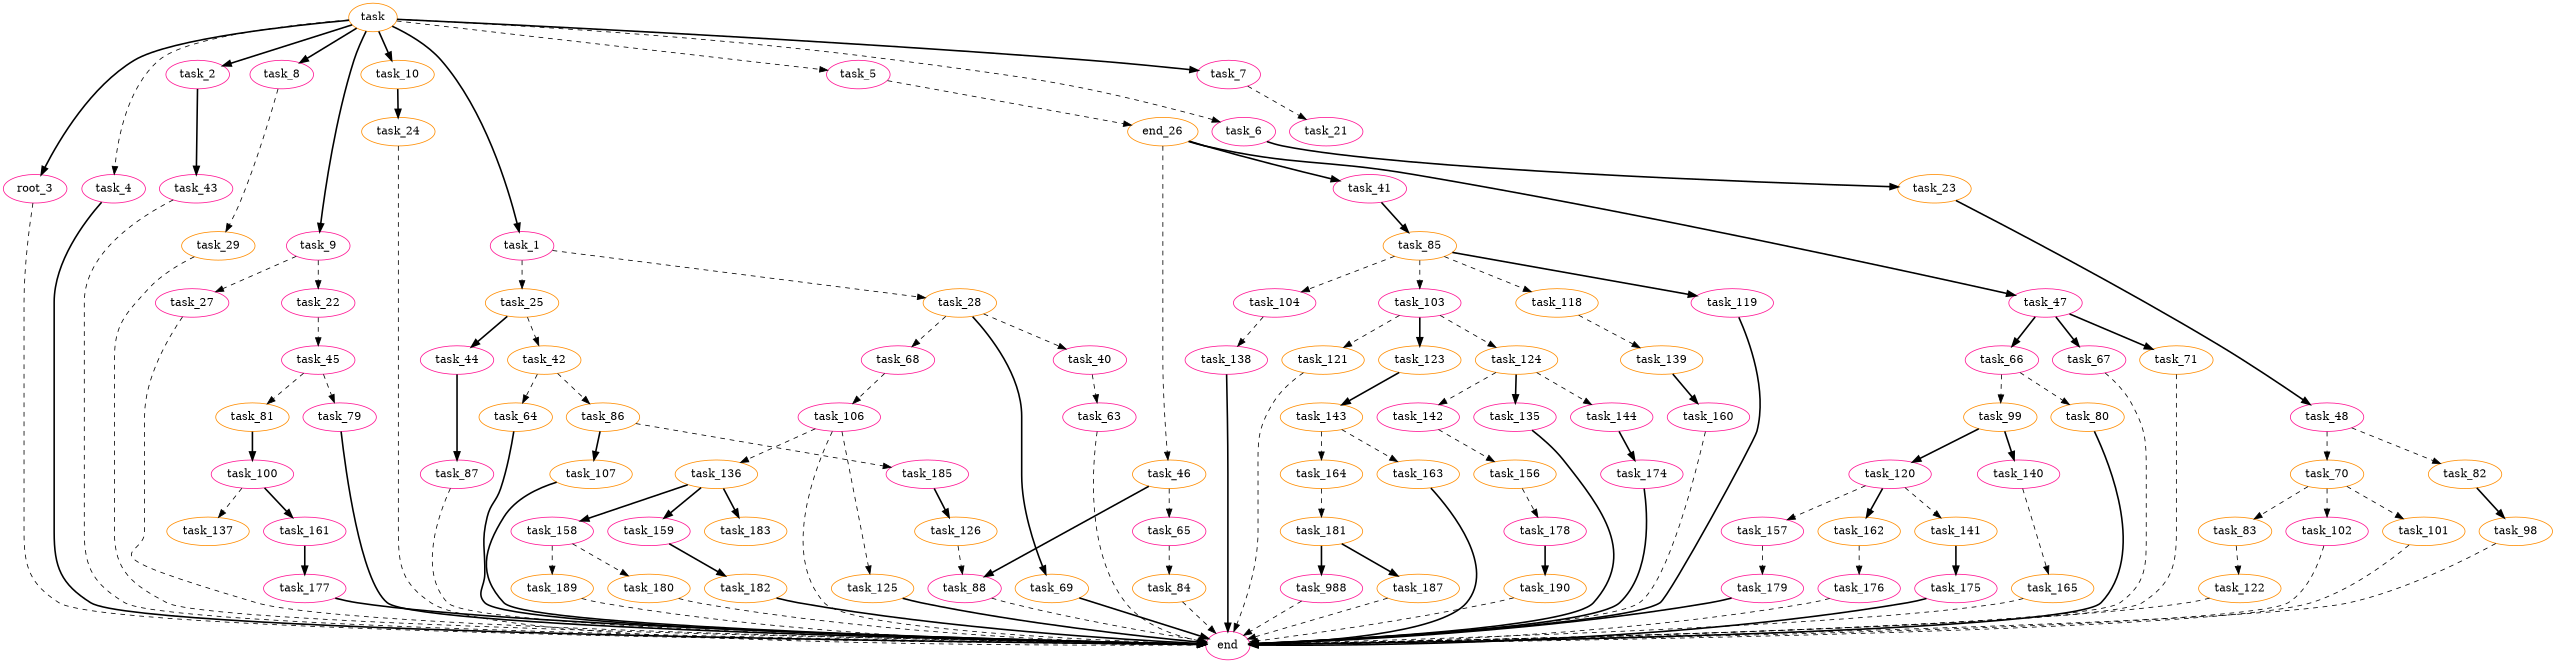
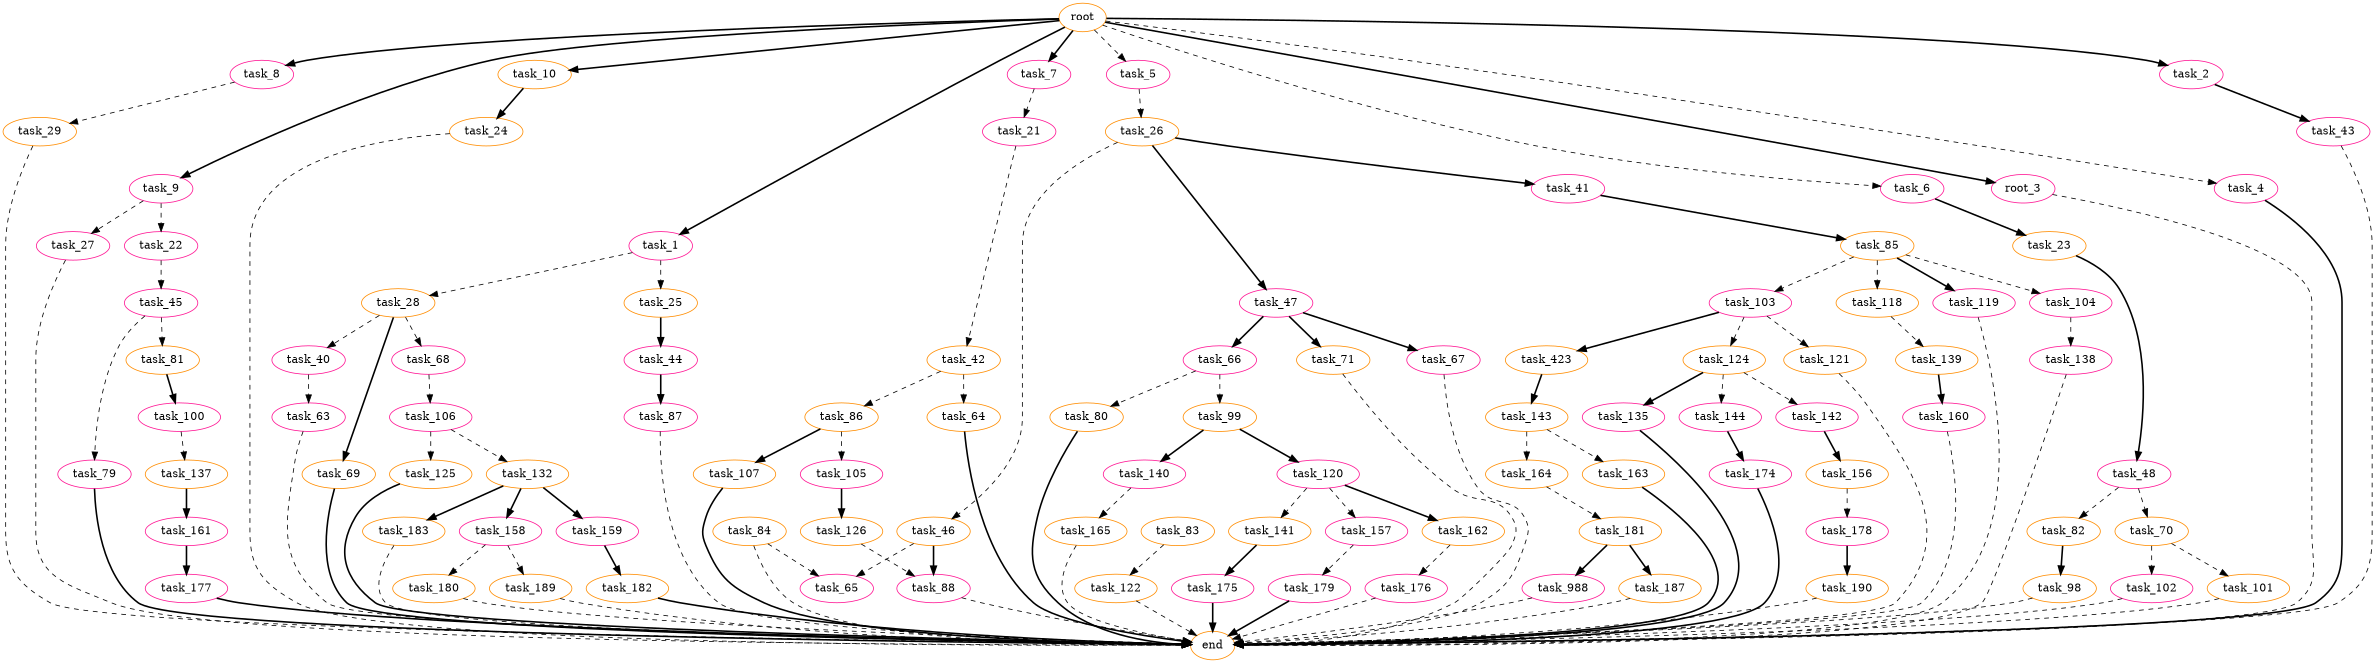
(373, 17) -> (1083, 17)
(1163, 132) -> (1142, 132)
(532, 328) -> (992, 242)
(1420, 360) -> (1547, 360)
(1463, 444) -> (1830, 442)
(716, 474) -> (528, 474)
(927, 474) -> (842, 474)
(1228, 499) -> (1736, 637)
(276, 500) -> (186, 499)
(2284, 501) -> none
(1169, 556) -> (790, 558)
(1651, 606) -> (1943, 602)
(905, 624) -> (752, 634)
(1228, 646) -> (1213, 646)
